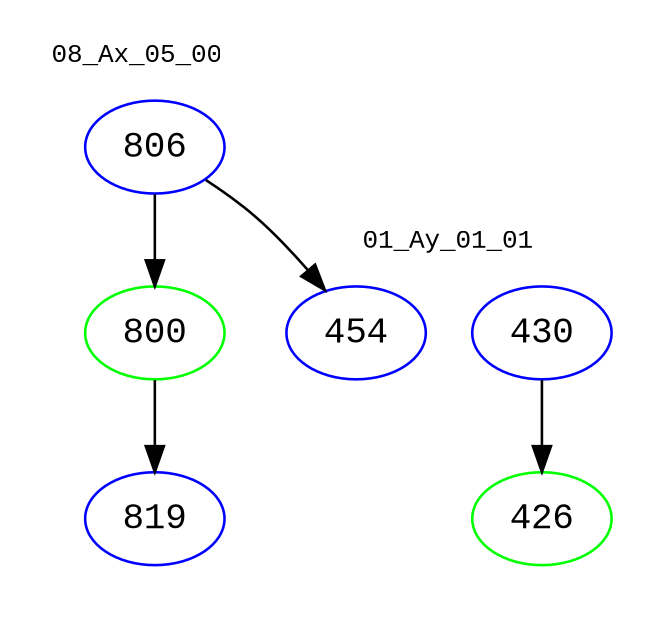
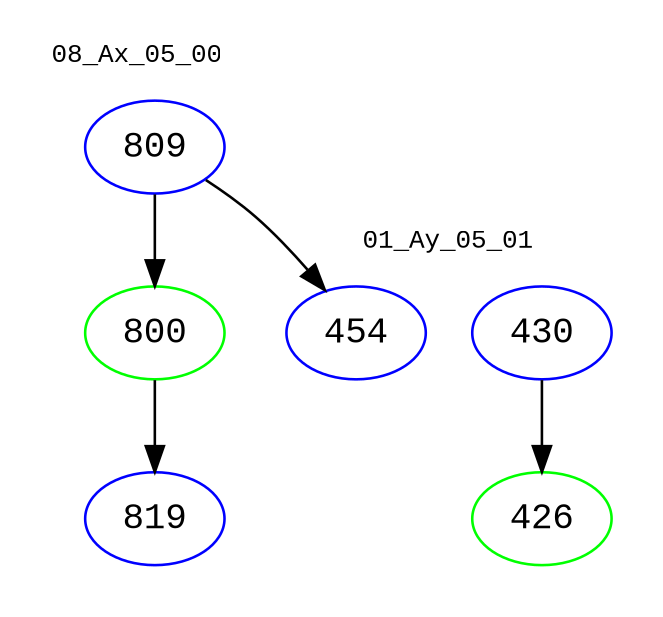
(155, 147) -> (155, 147)
(449, 241) -> (449, 241)
